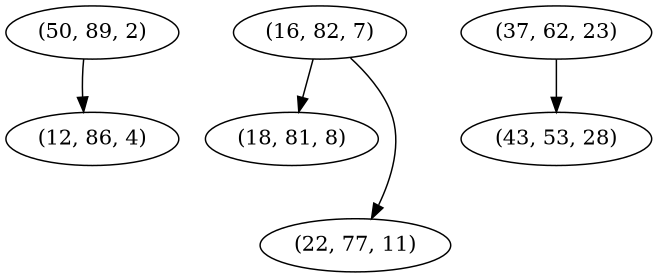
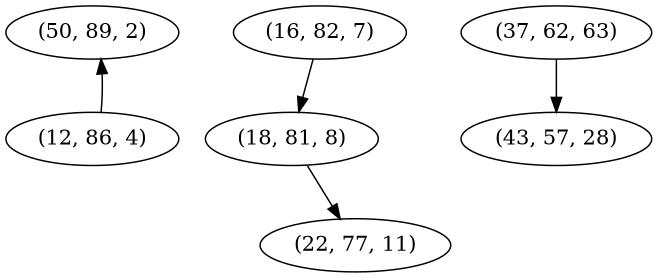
(556, 33) -> (556, 33)
(82, 78) -> (102, 93)
(394, 126) -> (320, 186)
(556, 139) -> (556, 139)
